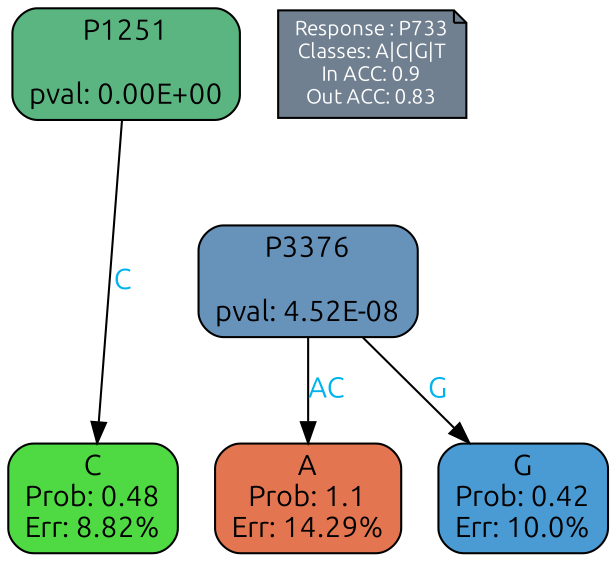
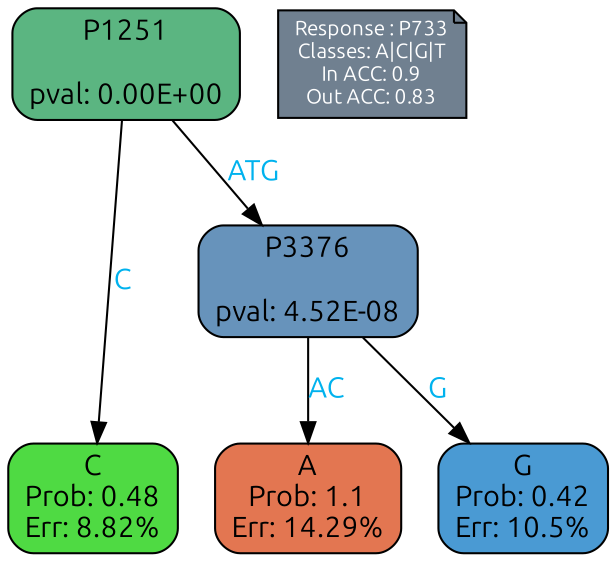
none -> (210, 165)
(523, 498) -> (523, 498)
